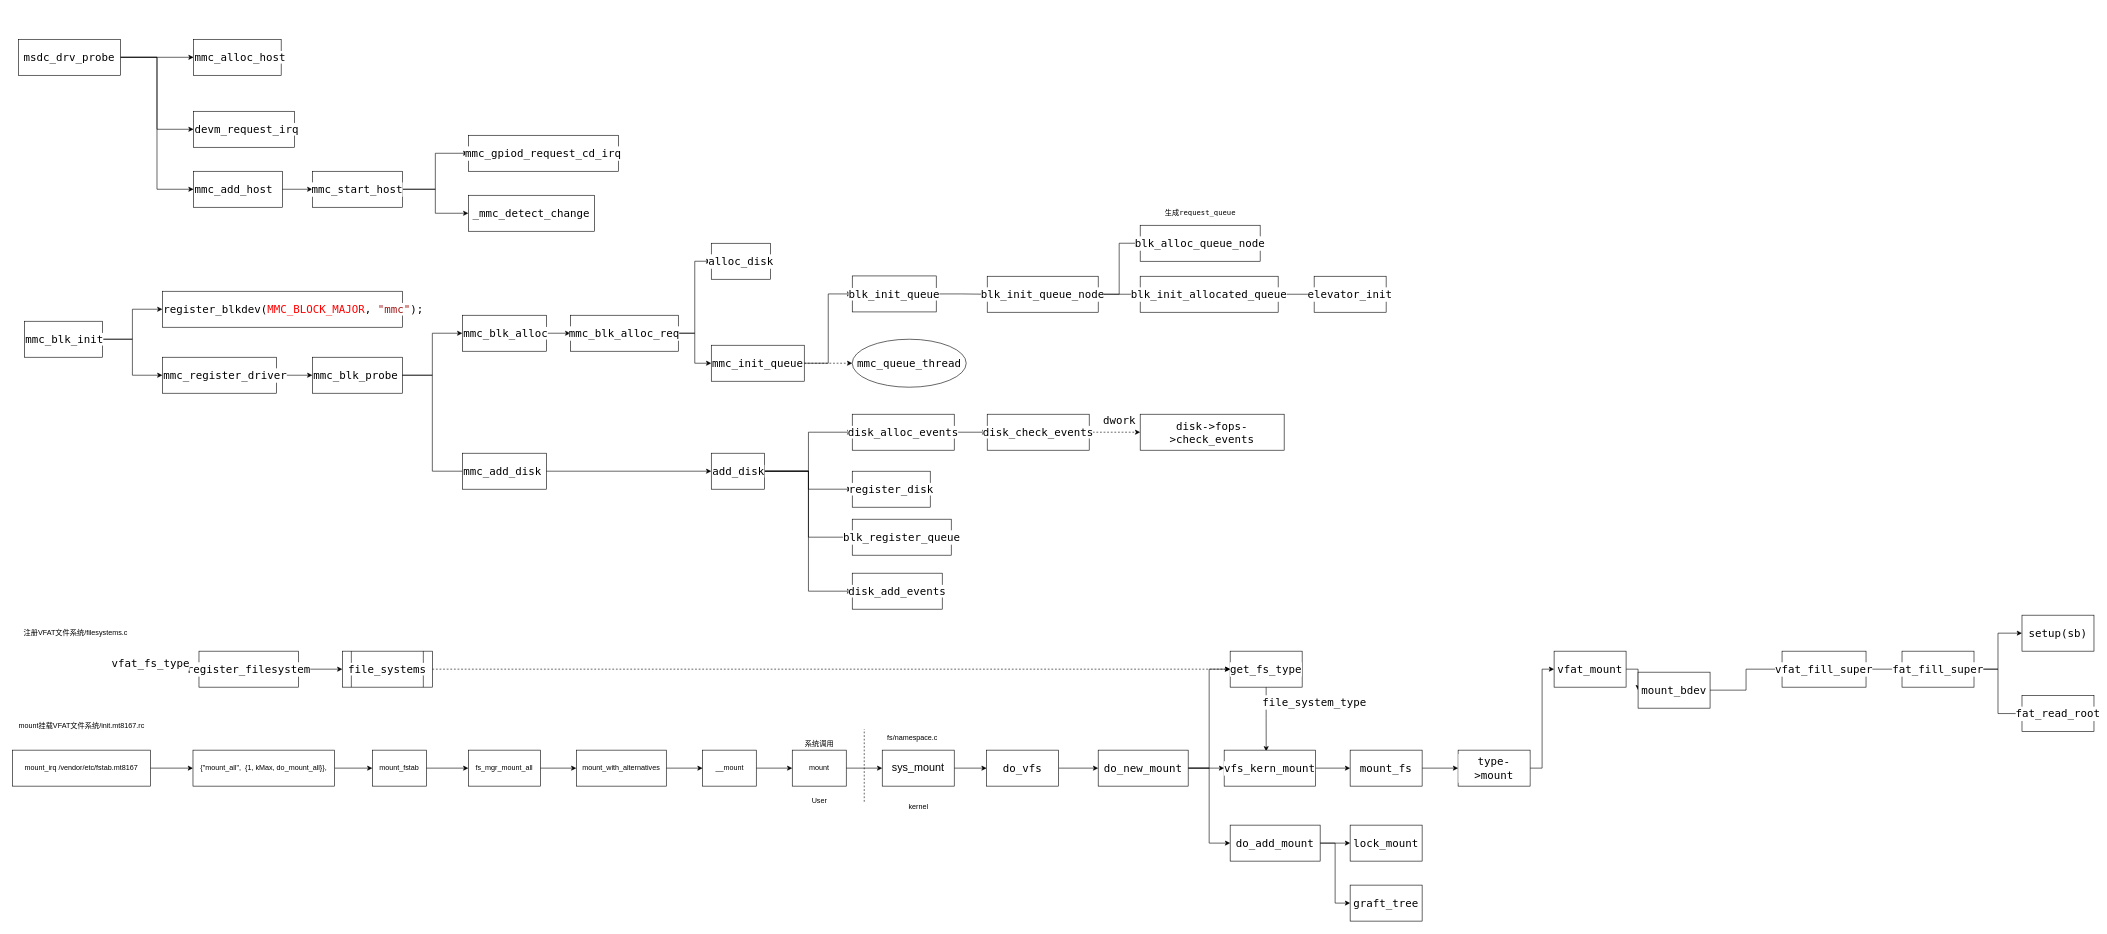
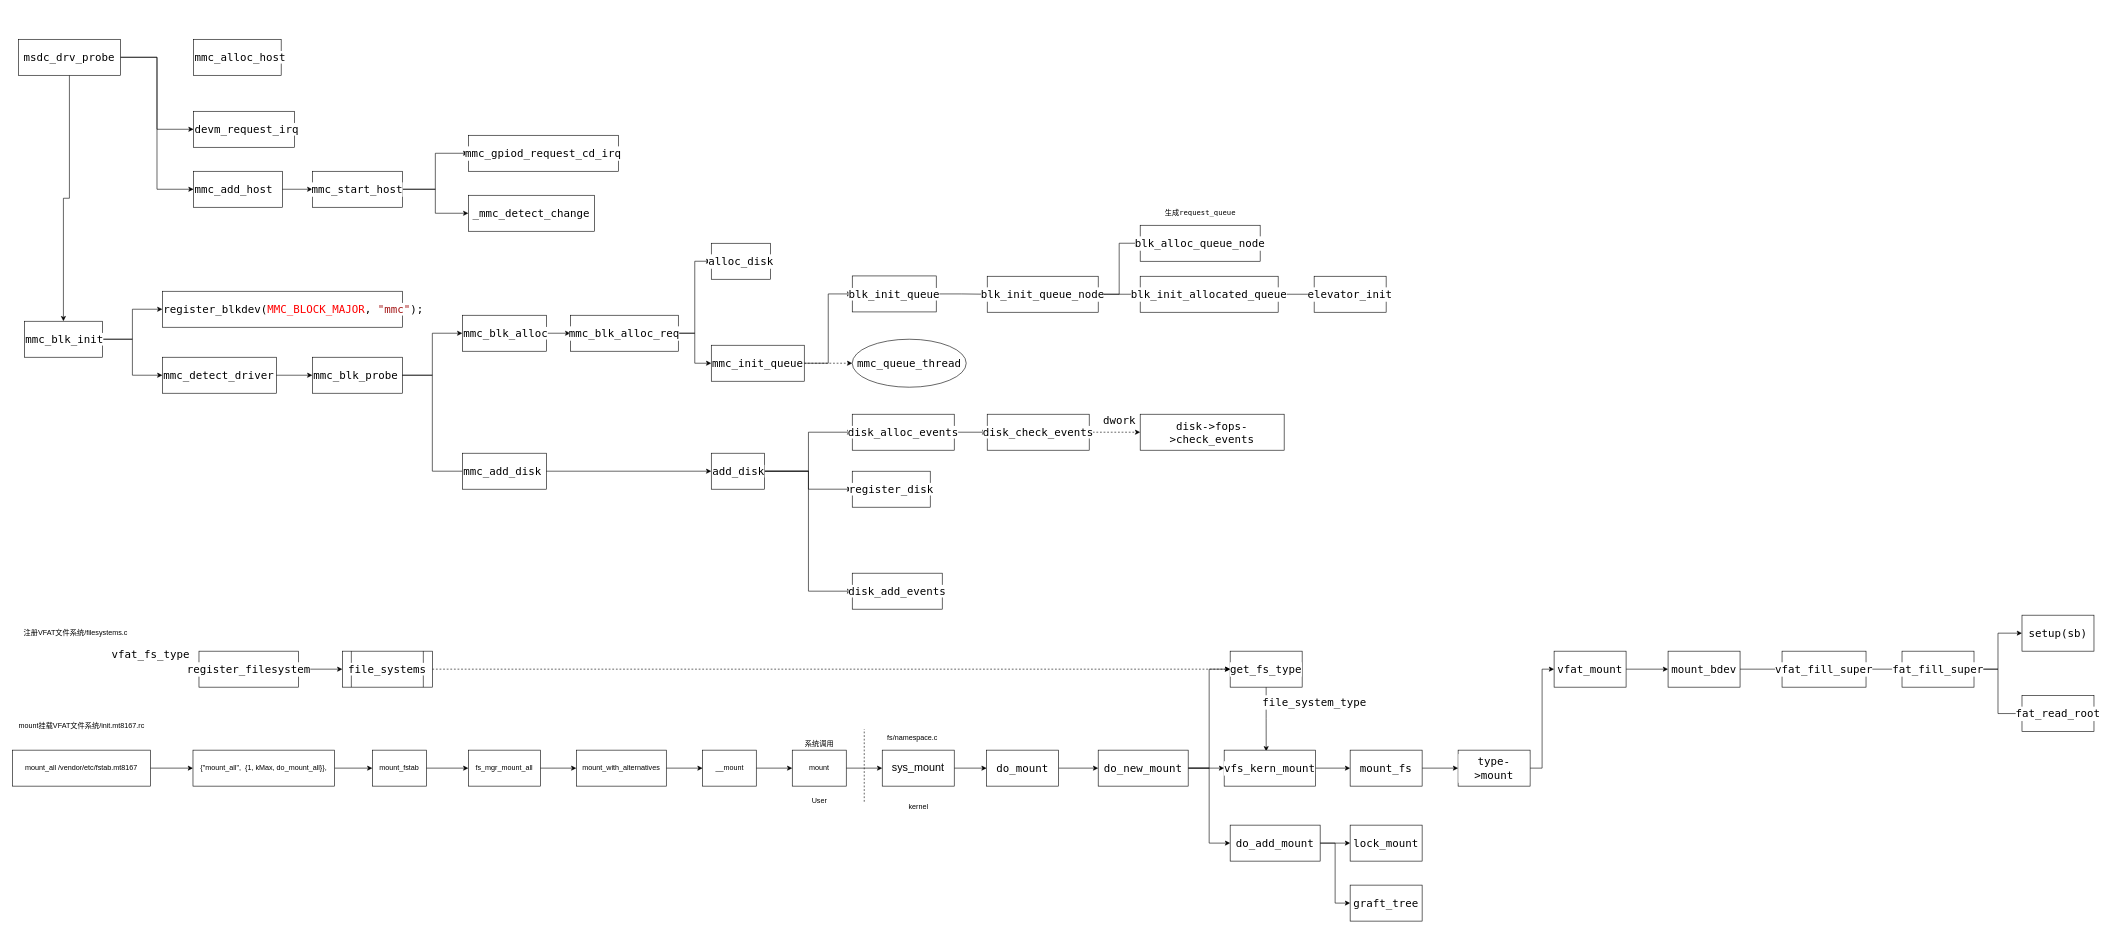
(188, 57) -> (68, 198)
(200, 375) -> (197, 375)
(845, 537) -> none
(902, 537) -> none
(150, 663) -> (150, 654)
(1674, 690) -> (1704, 669)
(81, 768) -> (81, 768)
(1023, 768) -> (1023, 768)
